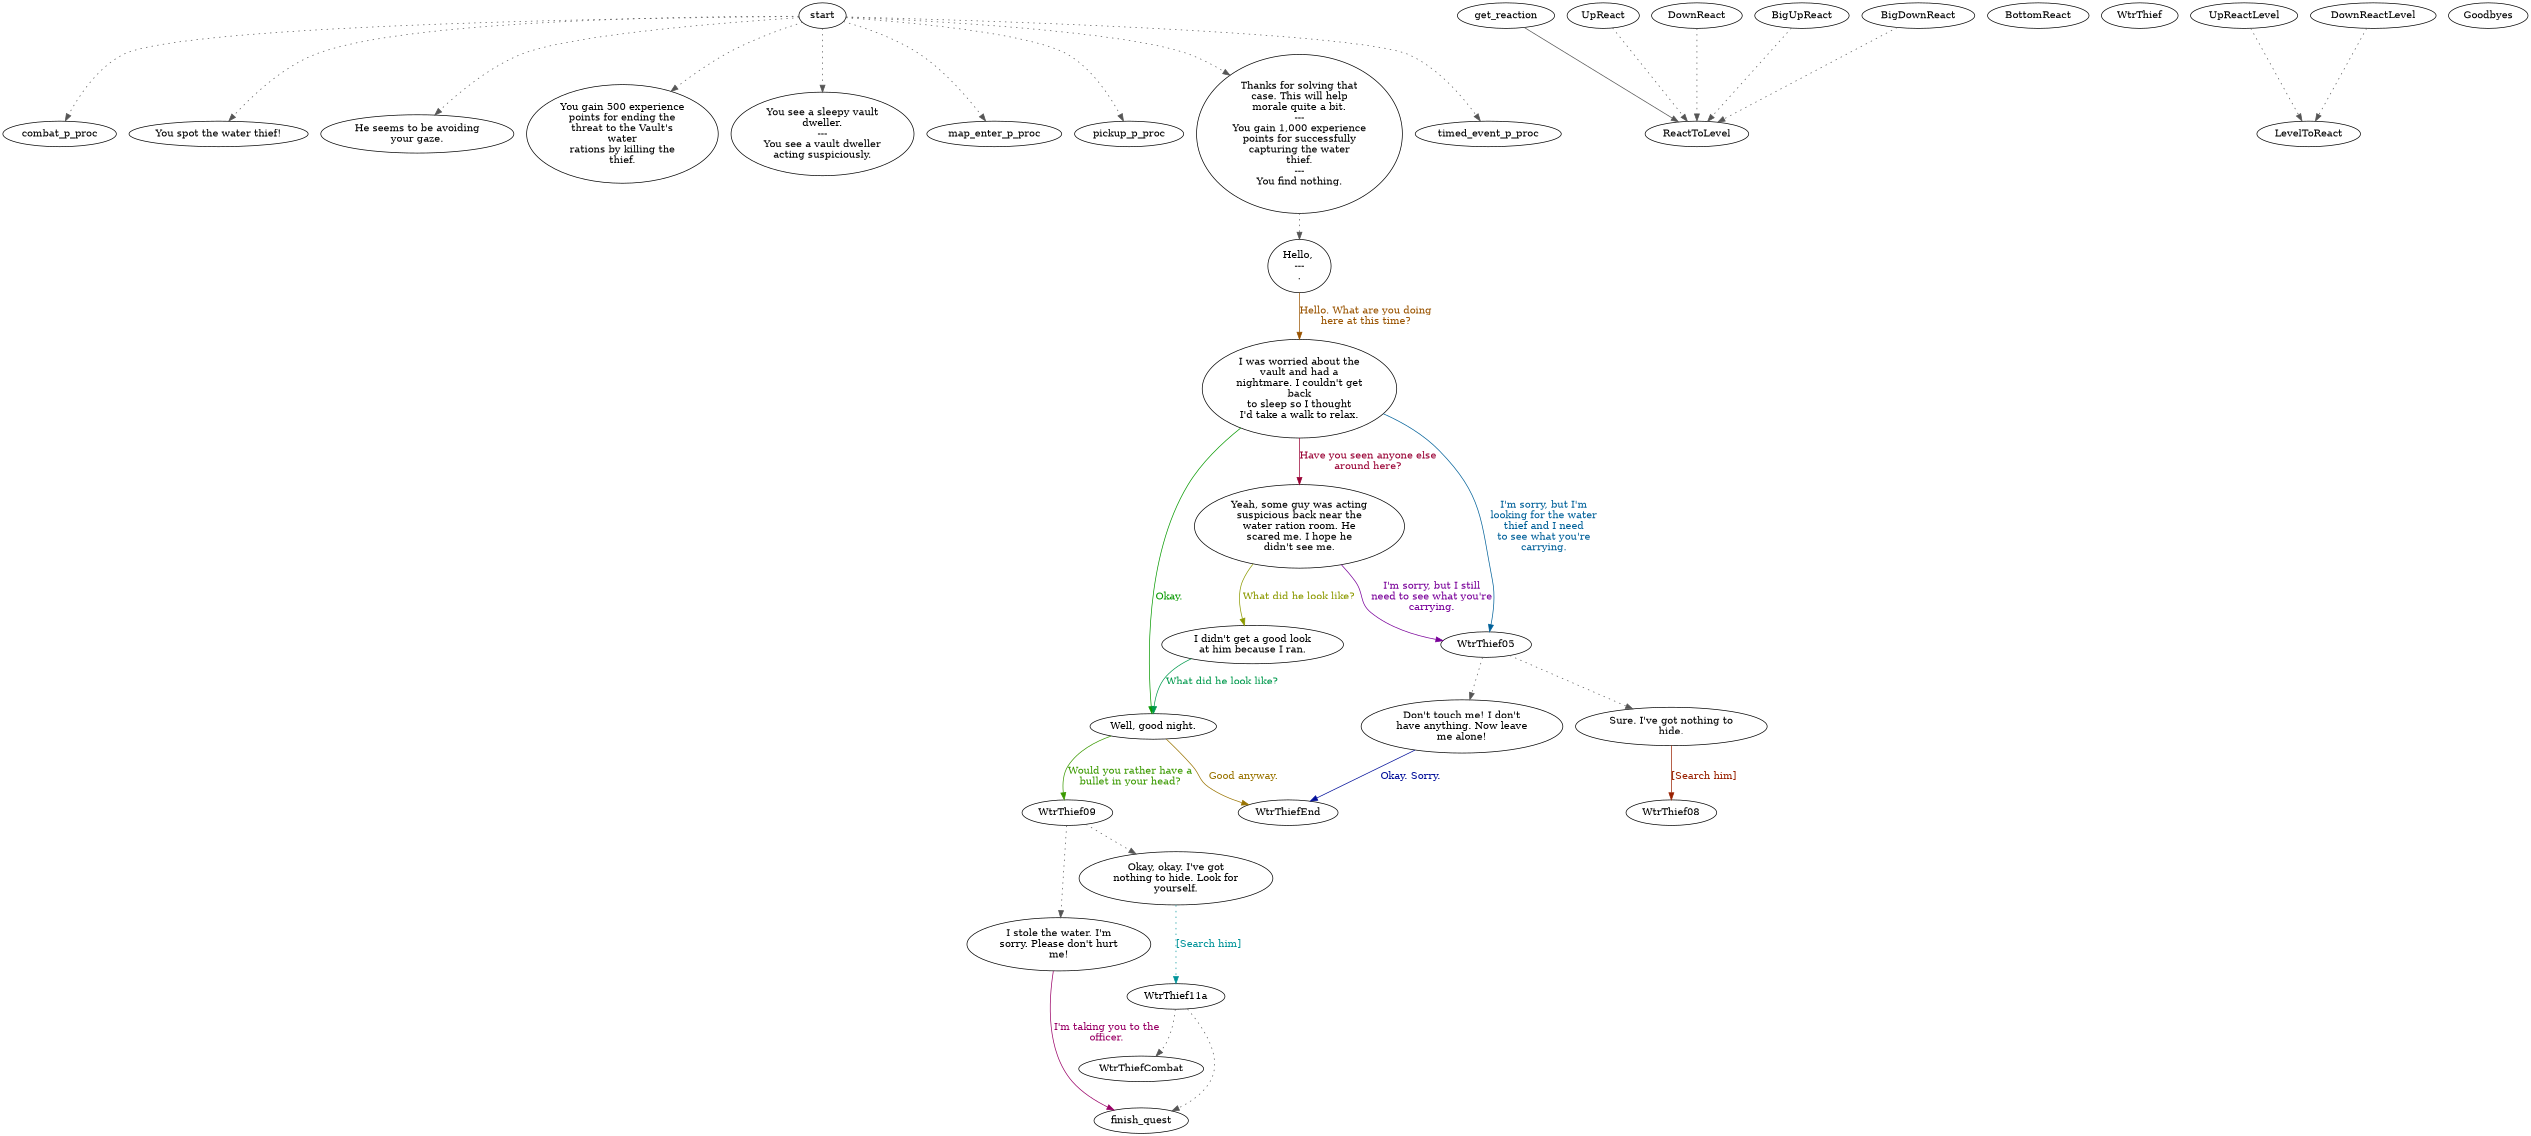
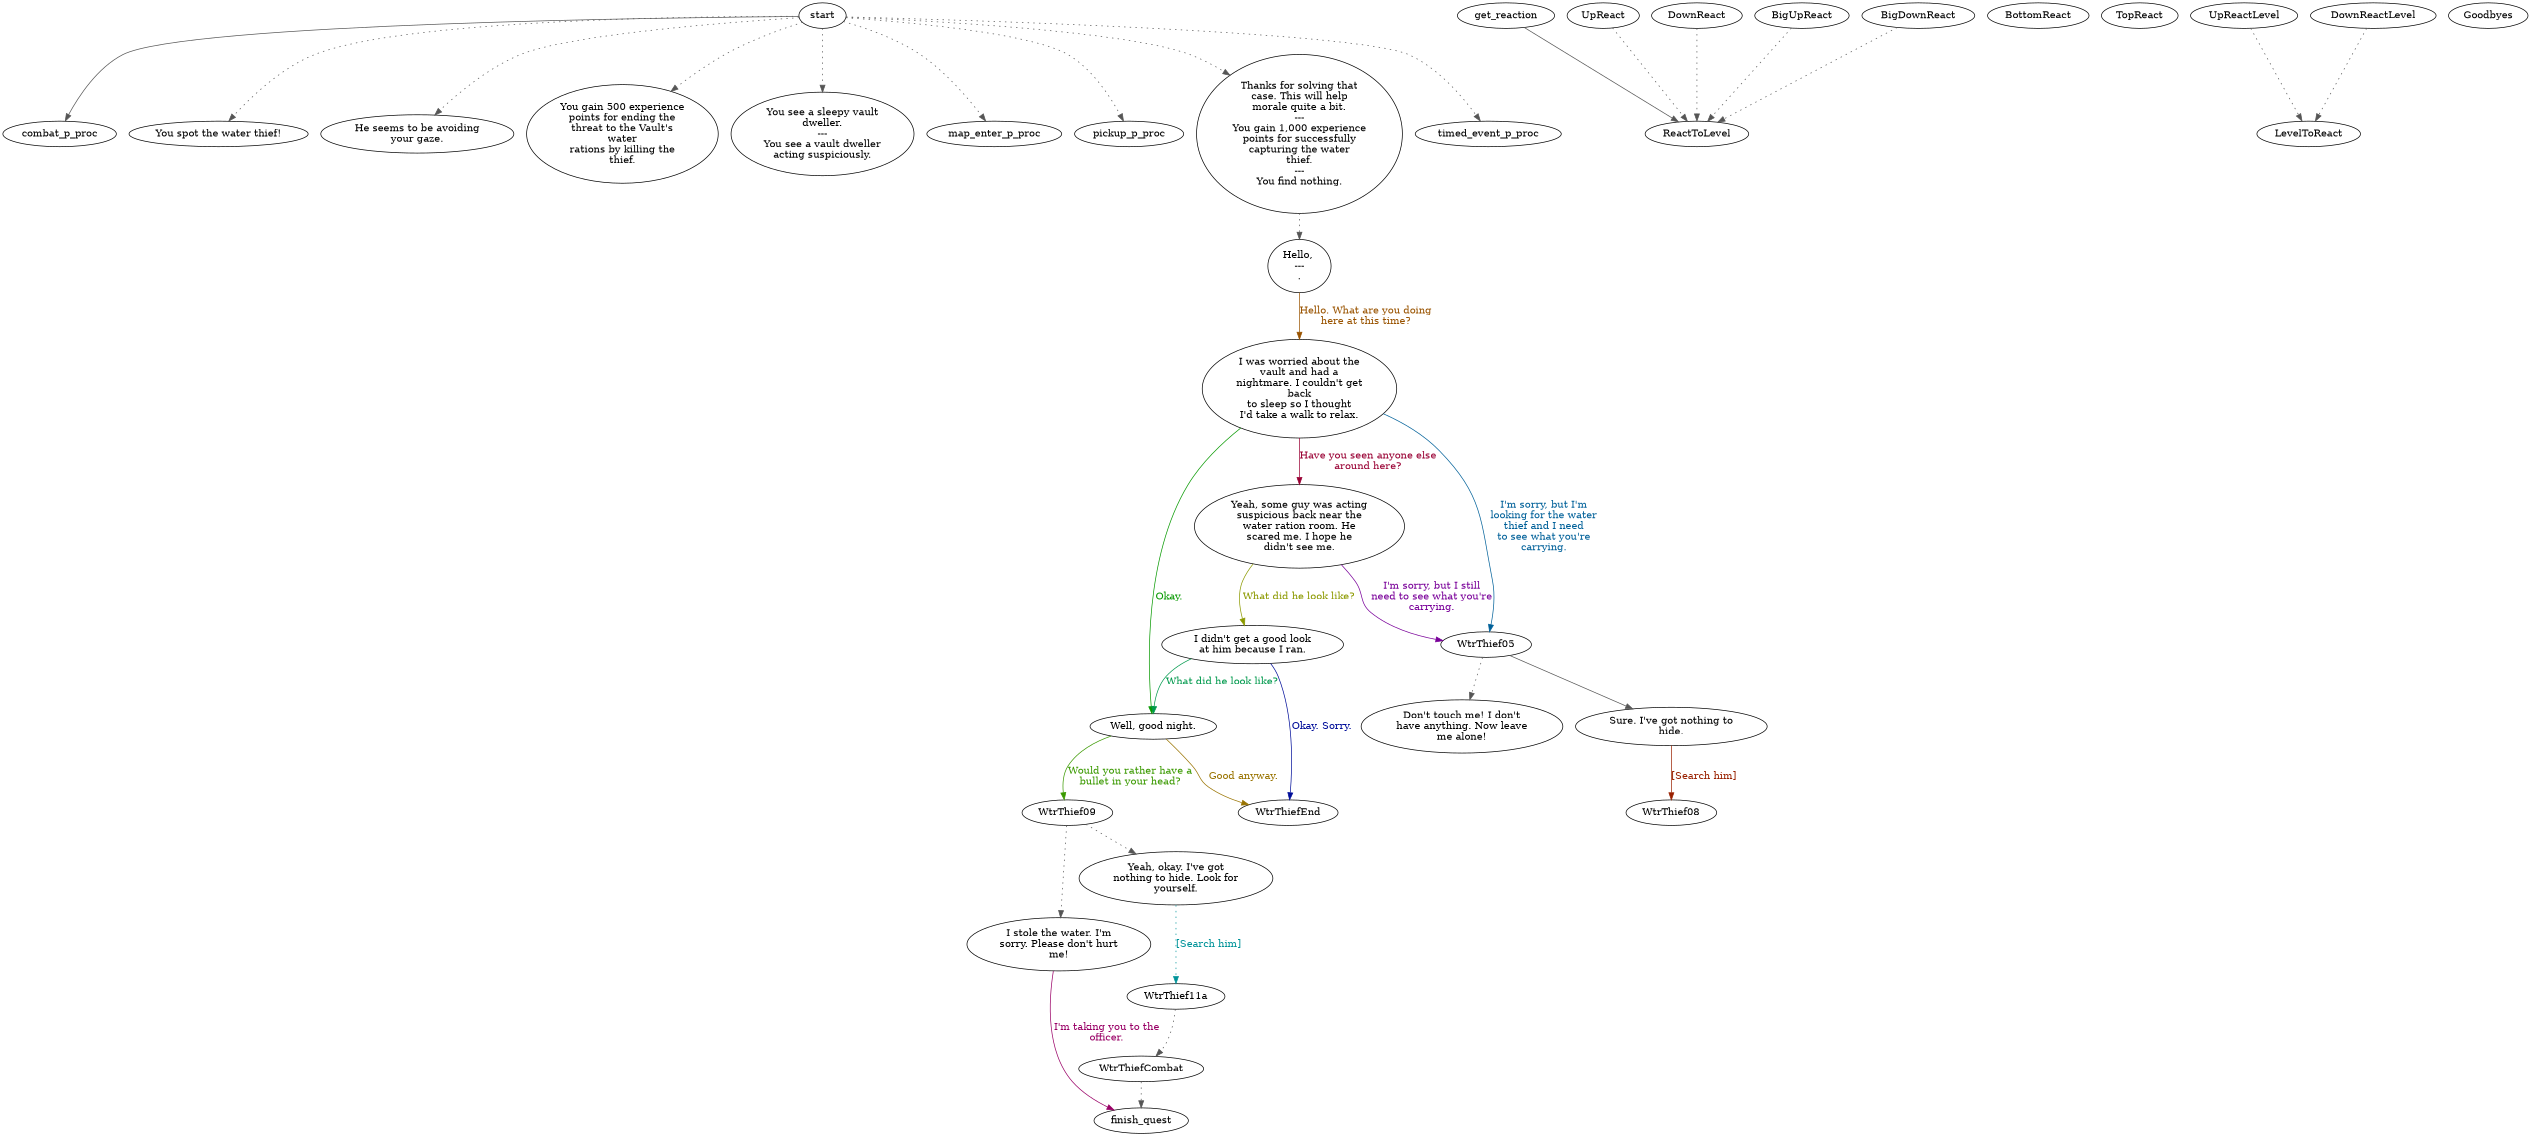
(2140, 16) -> (2140, 16)
(419, 25) -> (419, 25)
(1568, 681) -> (1568, 681)
(1366, 774) -> (1290, 726)
(1176, 878) -> (1176, 878)
(1215, 1063) -> (1141, 1091)
